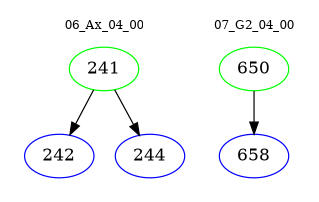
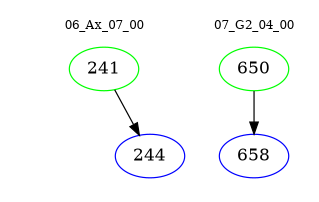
(105, 26) -> (105, 26)
(59, 156) -> none
